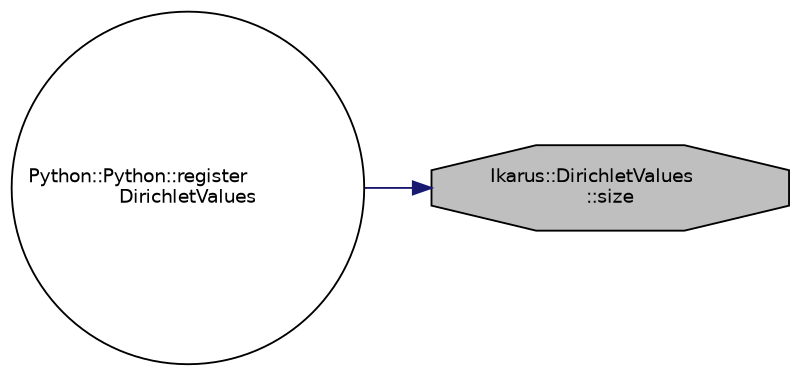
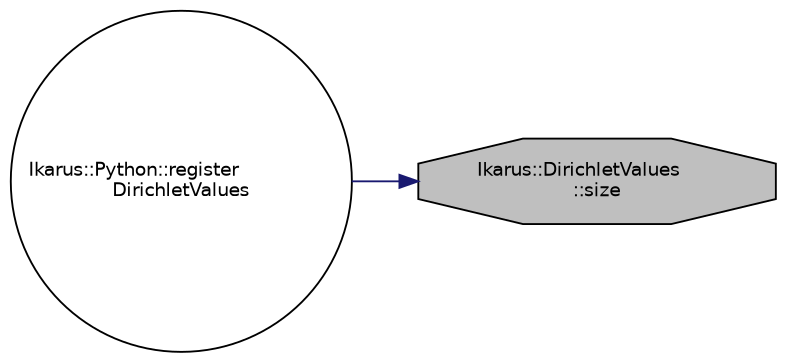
(188, 188) -> (181, 181)
